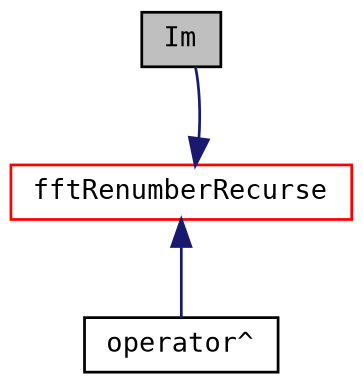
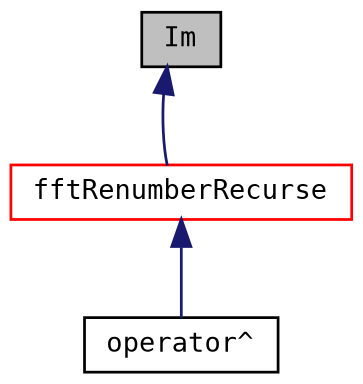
(199, 102) -> (163, 130)
